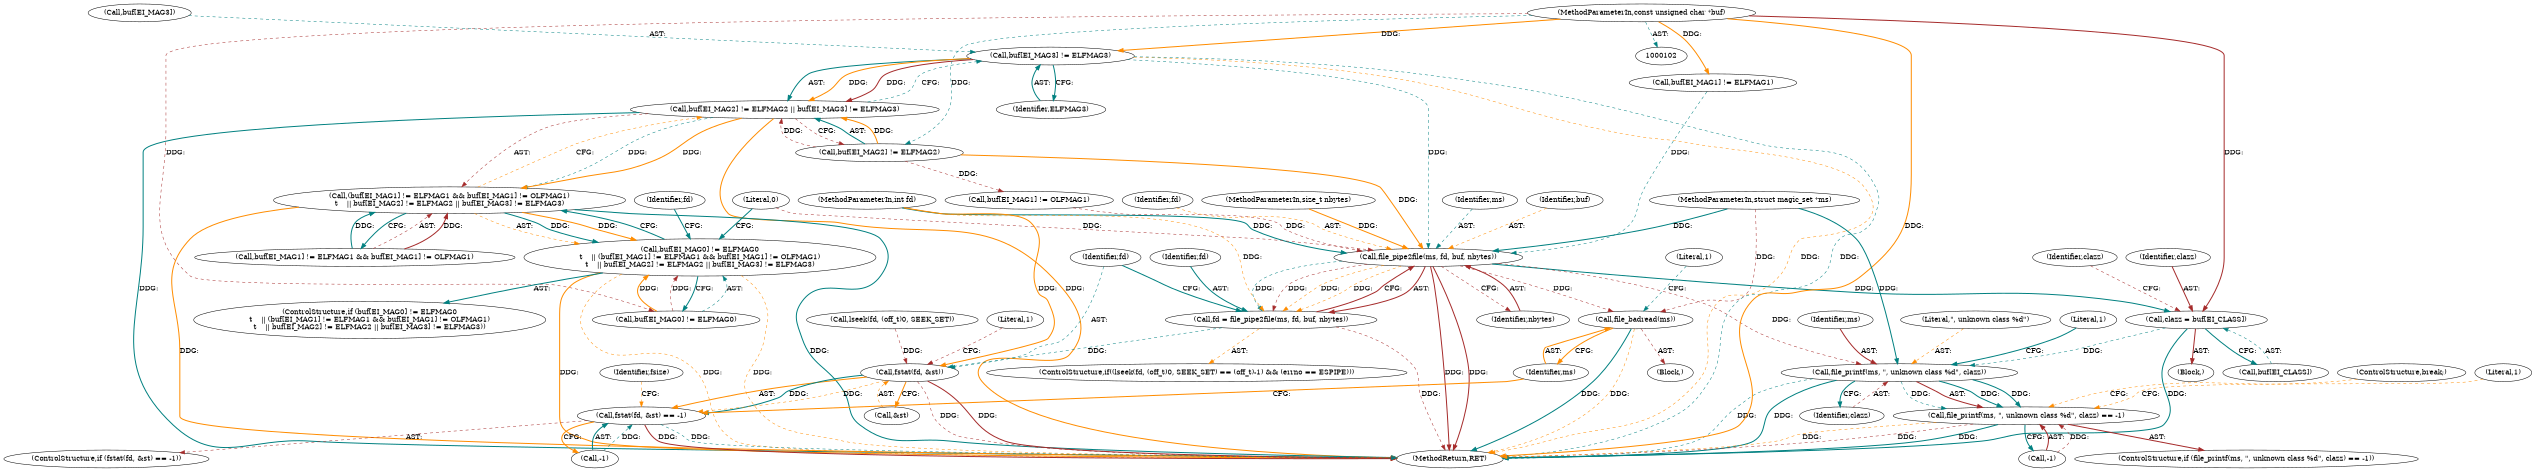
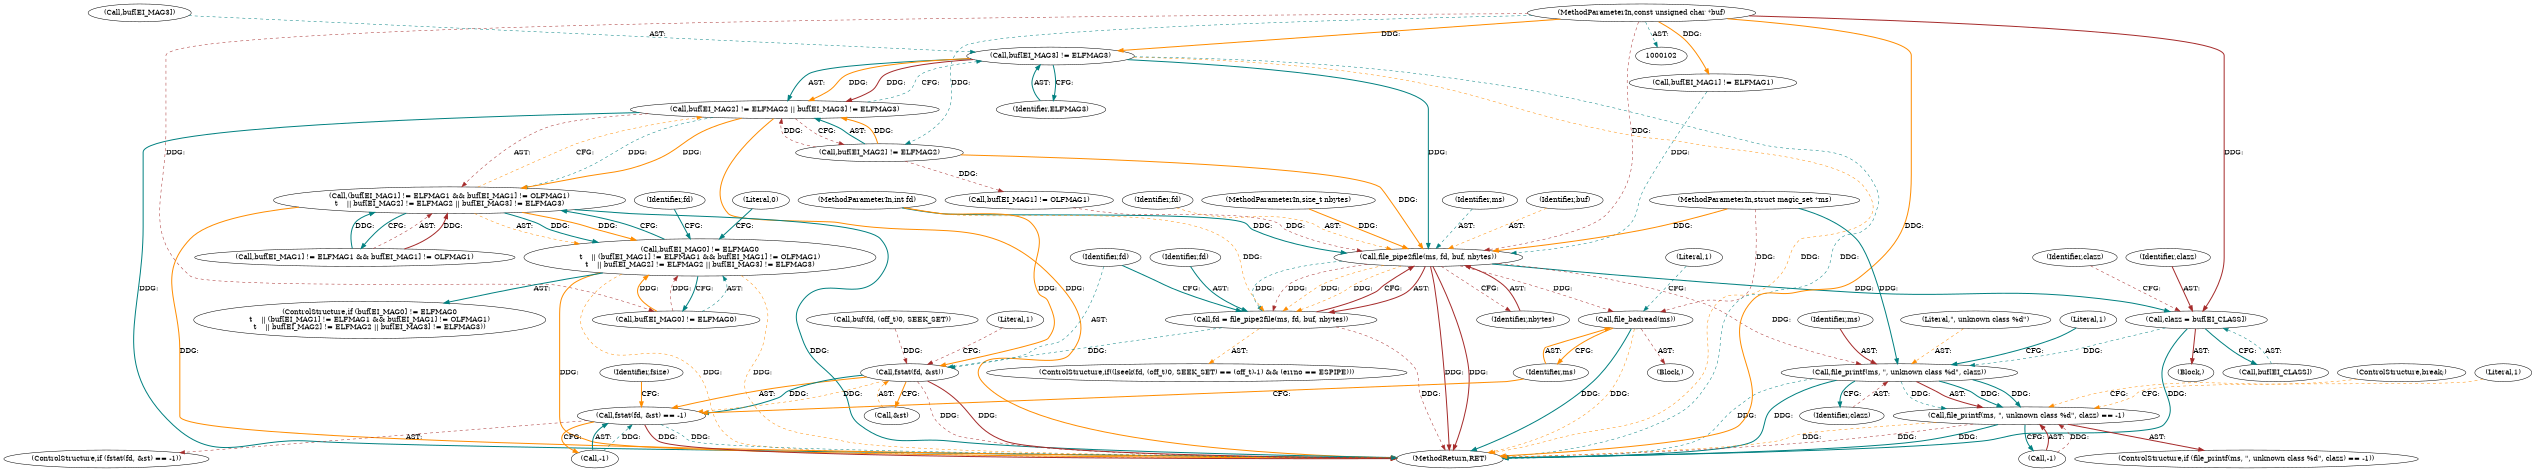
(1348, 80) -> (1348, 80)
(1072, 229) -> (1627, 182)
(1625, 233) -> (1625, 233)
(892, 320) -> (892, 320)
(641, 392) -> (641, 392)
